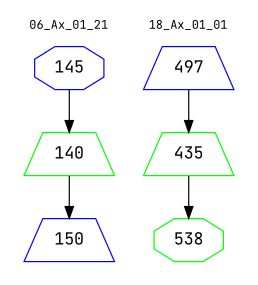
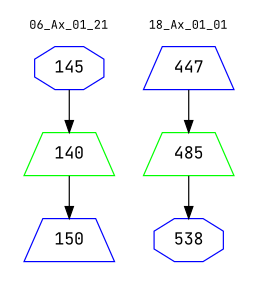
(189, 68) -> (189, 68)
(189, 154) -> (189, 154)
(189, 240) -> (189, 240)
